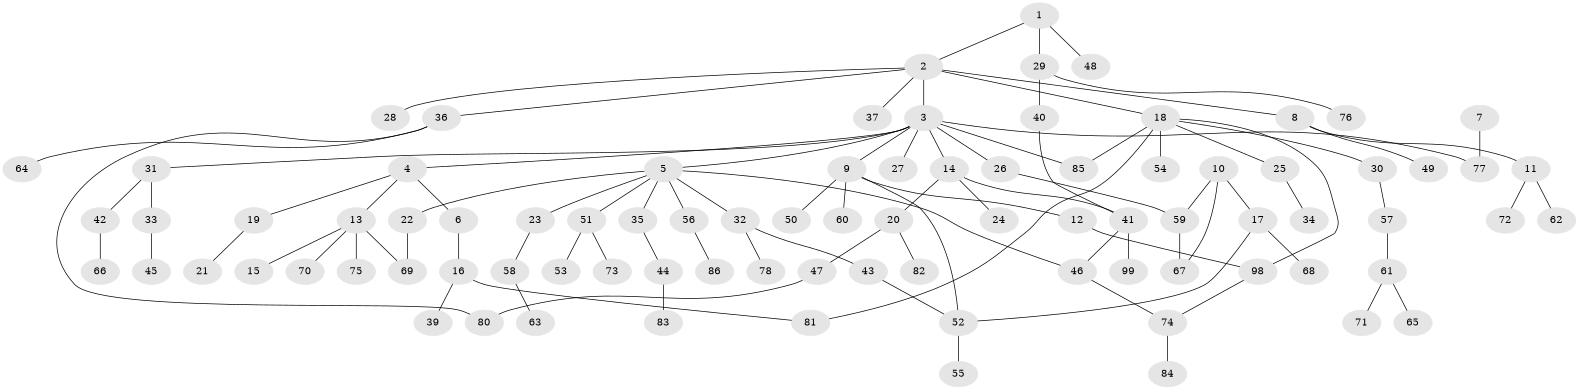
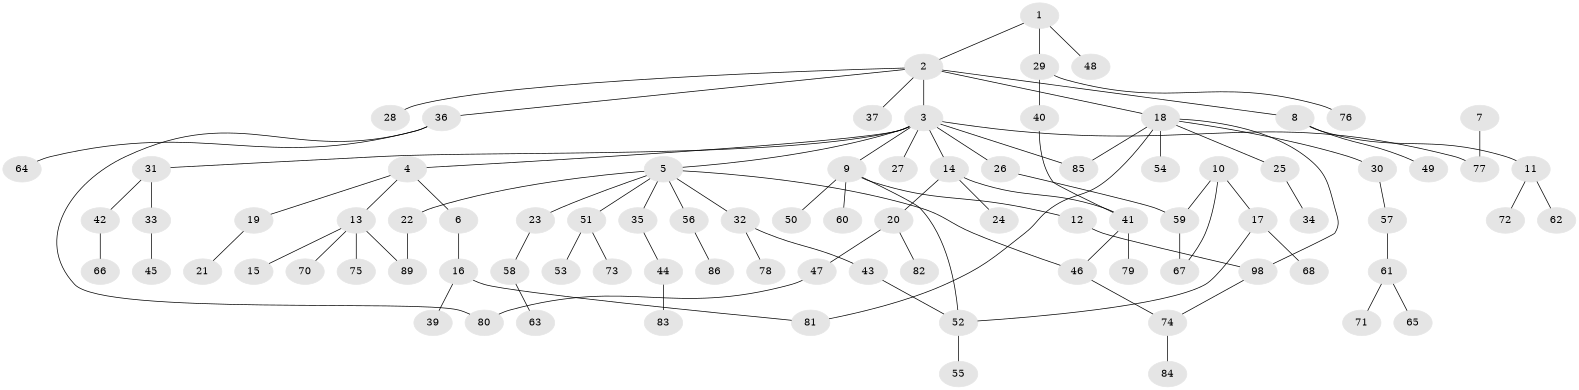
(407, 272) -> (407, 272)
(1129, 272) -> (1129, 272)
